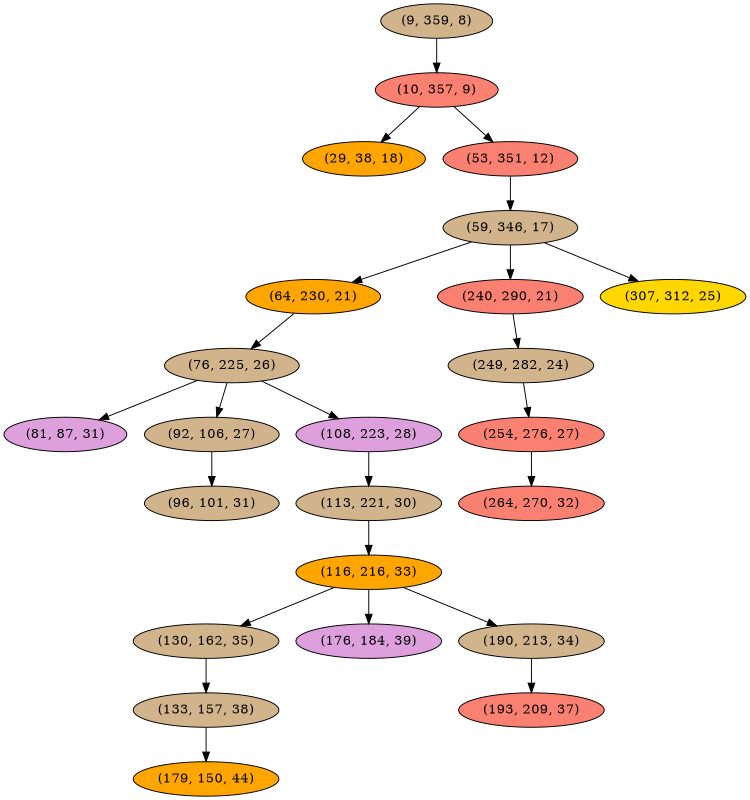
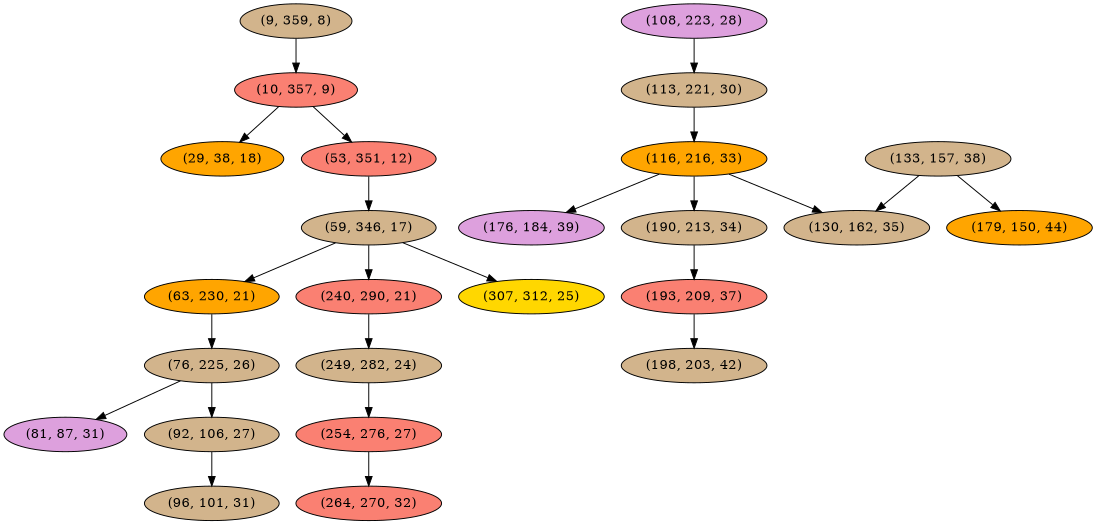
(313, 297) -> (212, 297)
none -> (694, 366)
(296, 398) -> none
(206, 671) -> (901, 190)
